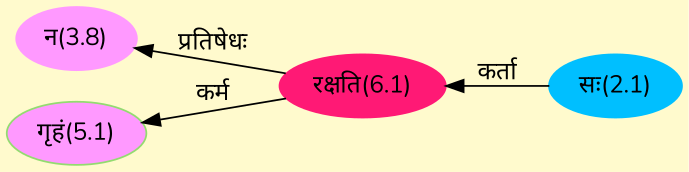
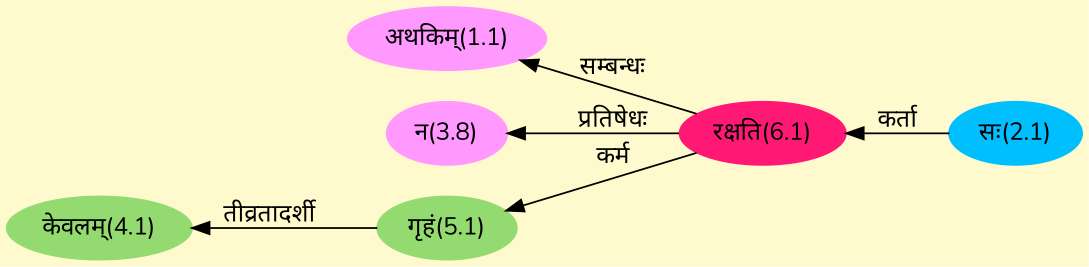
none -> (447, 39)
(77, 133) -> (447, 228)
none -> (99, 228)
